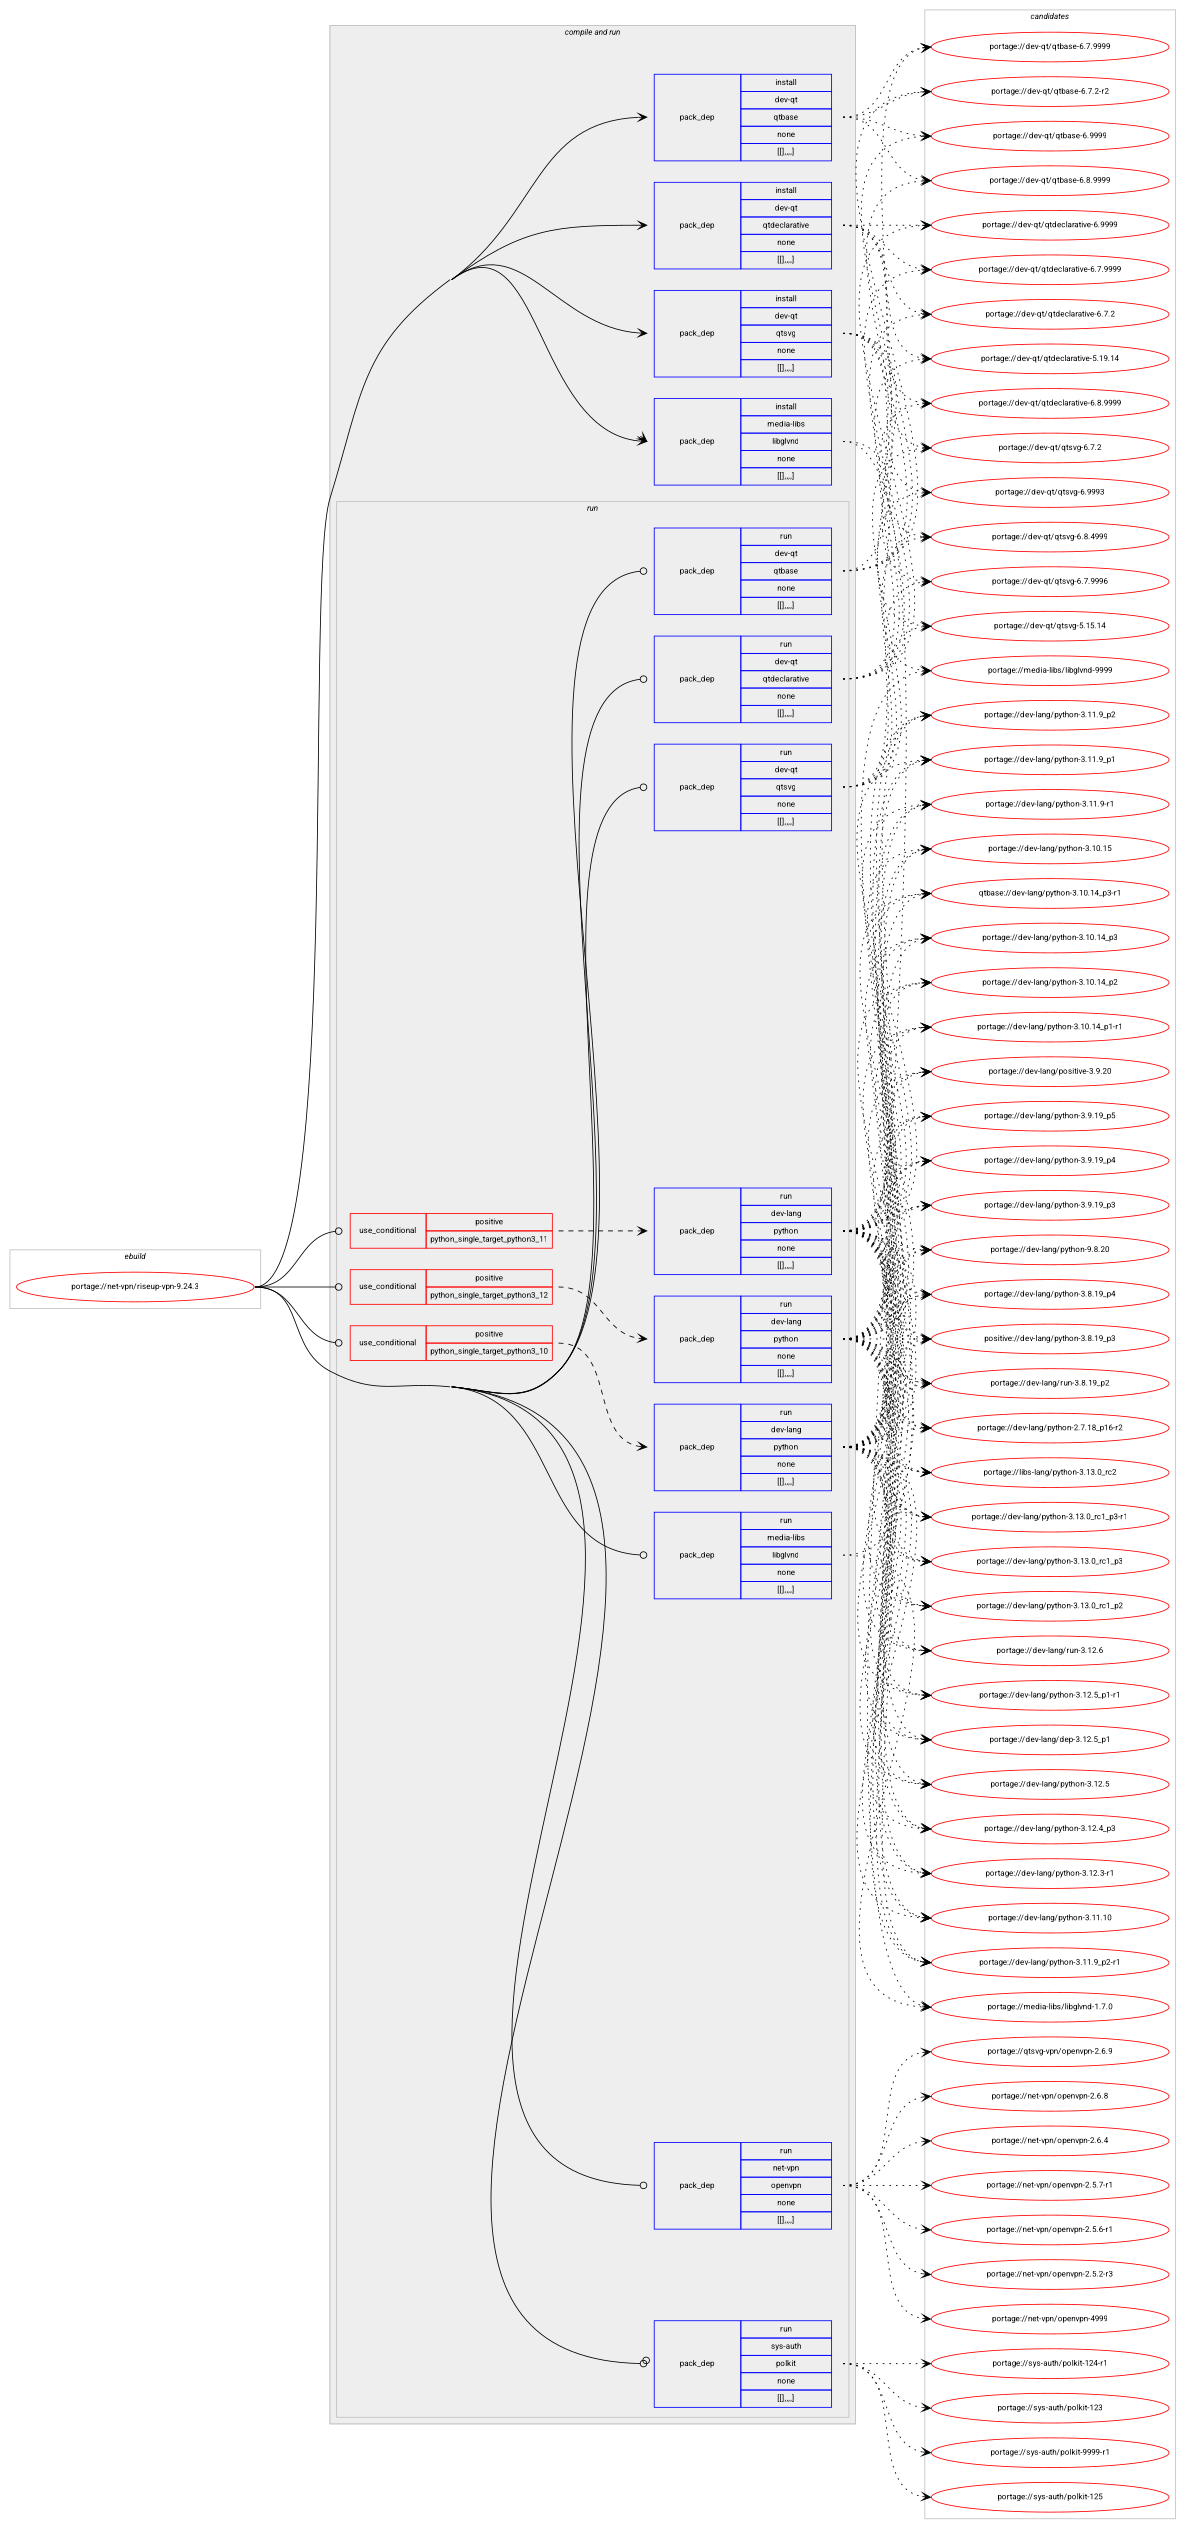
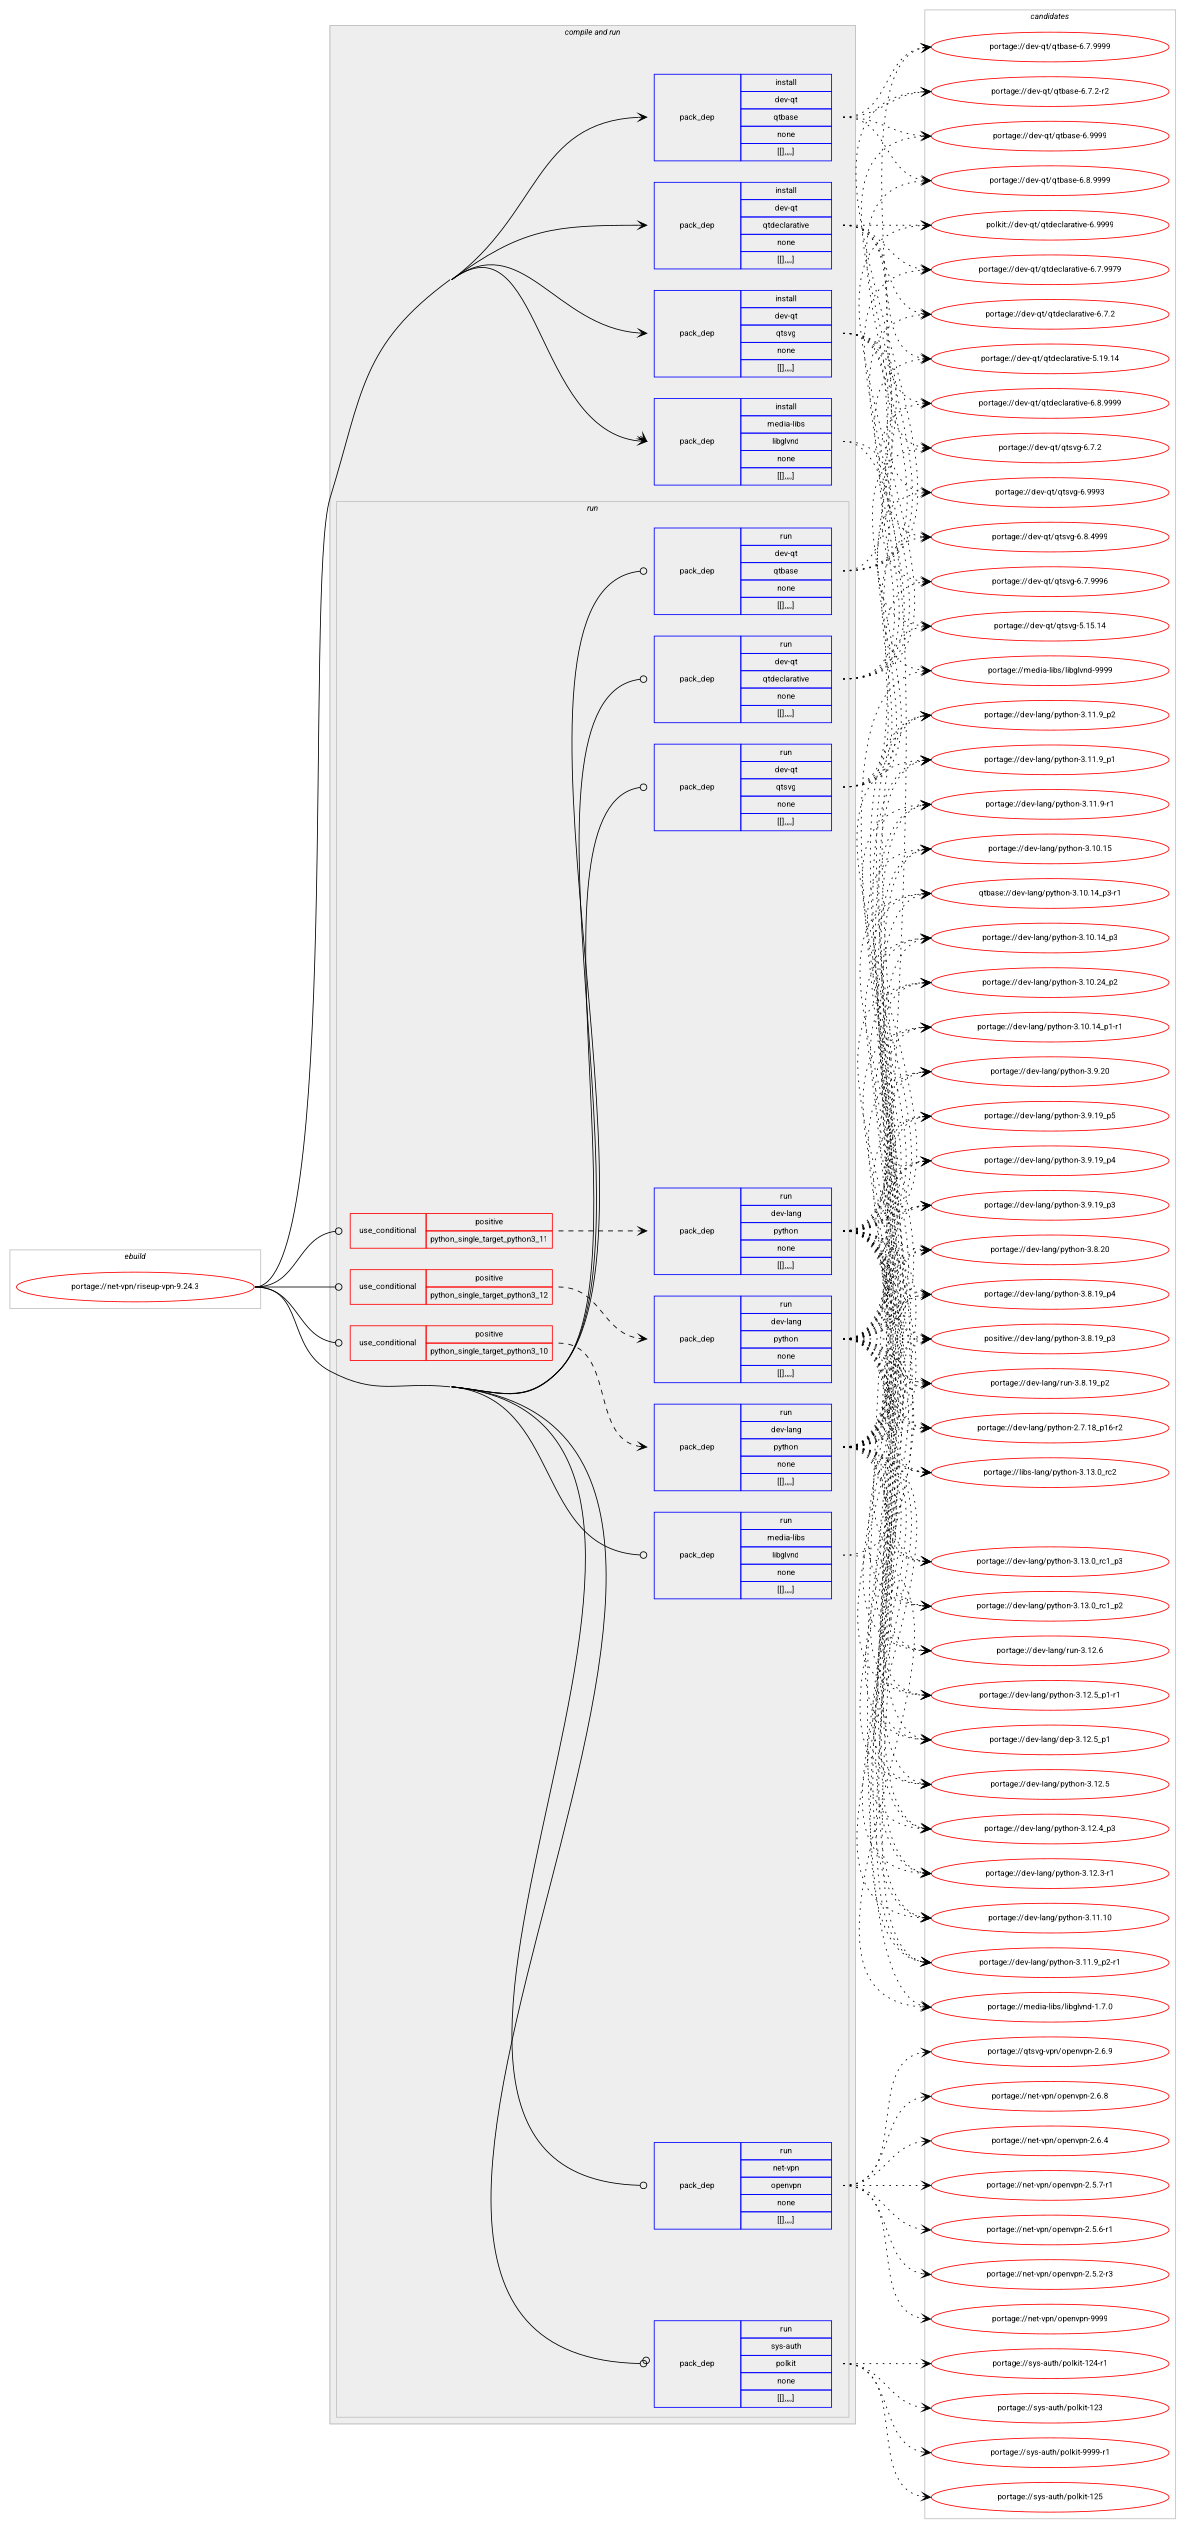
(1050, 225) -> (1050, 225)
(1050, 270) -> (1050, 270)
(1050, 983) -> (1050, 983)
(1050, 1072) -> (1050, 1072)
(1050, 1250) -> (1050, 1250)
(1050, 1517) -> none
(1050, 2319) -> (1050, 2319)
